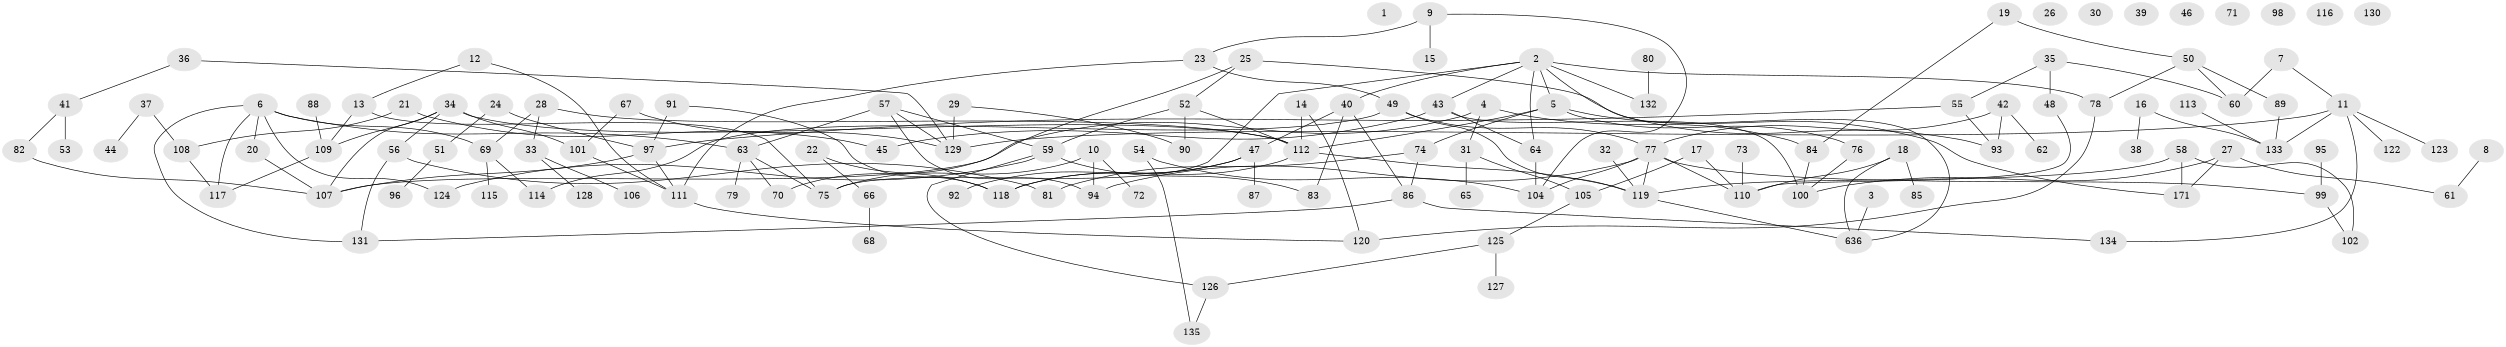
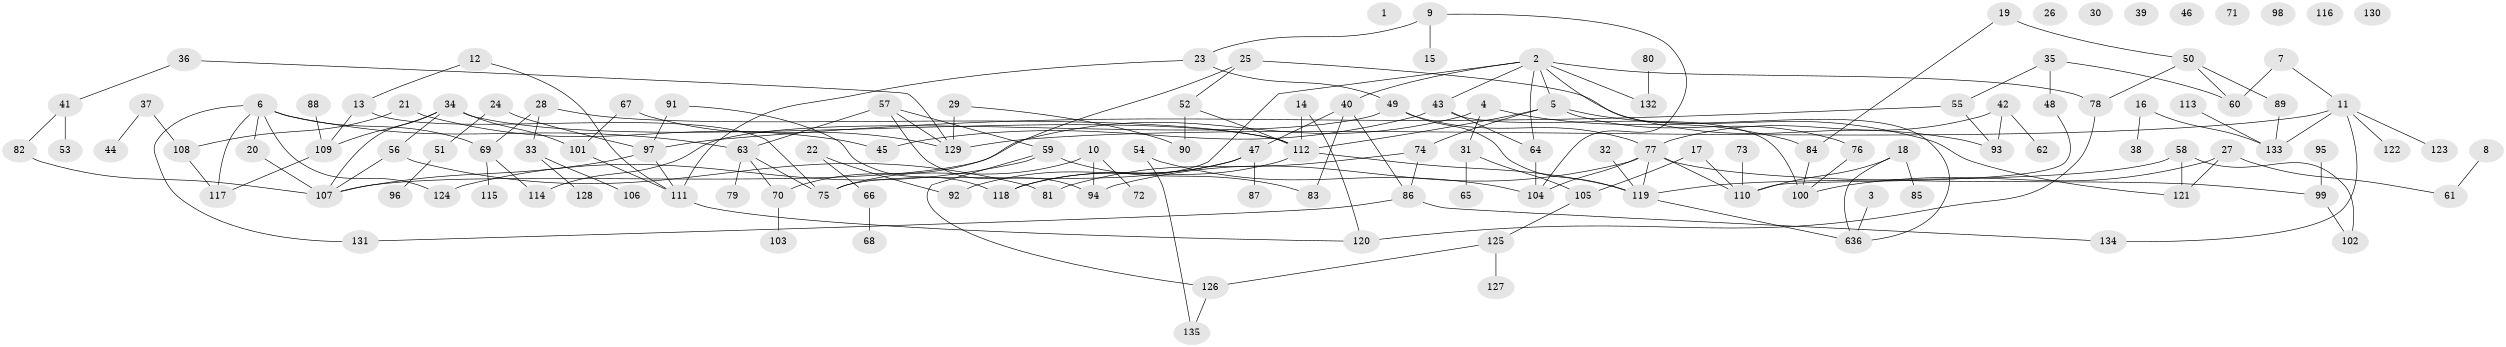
(1115, 125) -> none
(907, 173) -> (863, 170)
(369, 194) -> (360, 173)
(2182, 196) -> (2182, 196)
none -> (778, 242)
